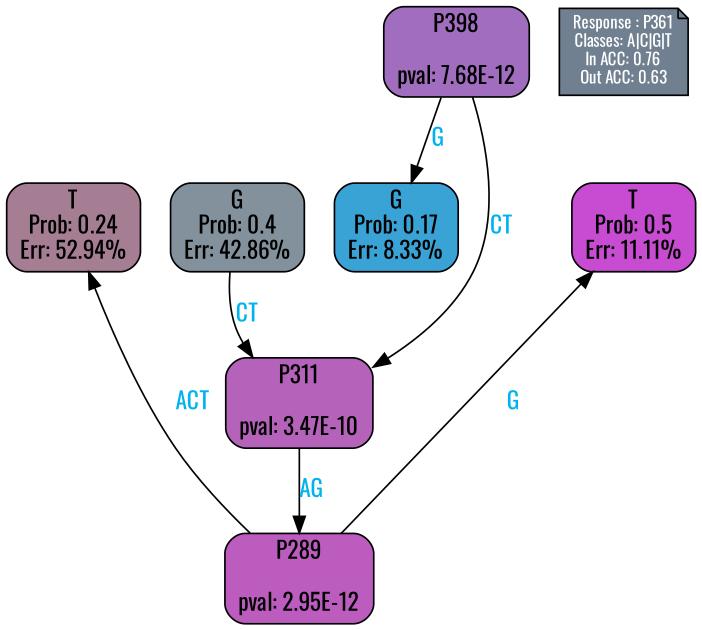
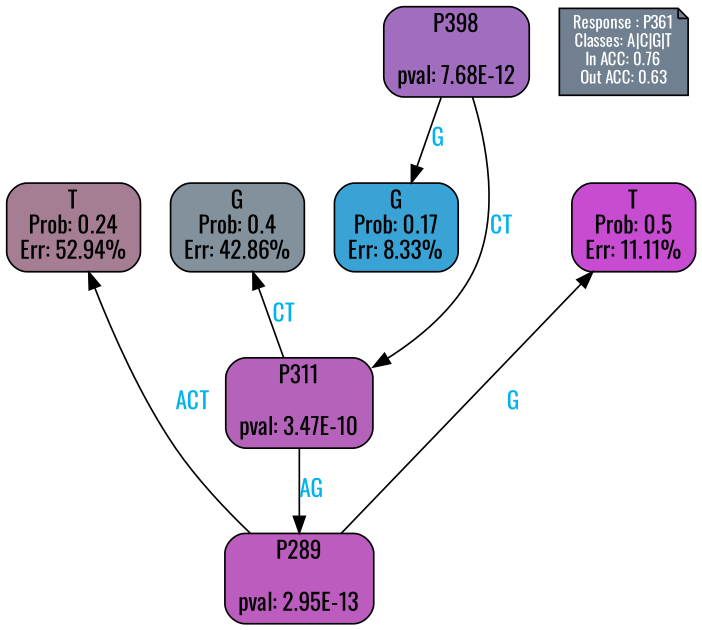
(231, 309) -> (271, 323)
(299, 579) -> (299, 579)
